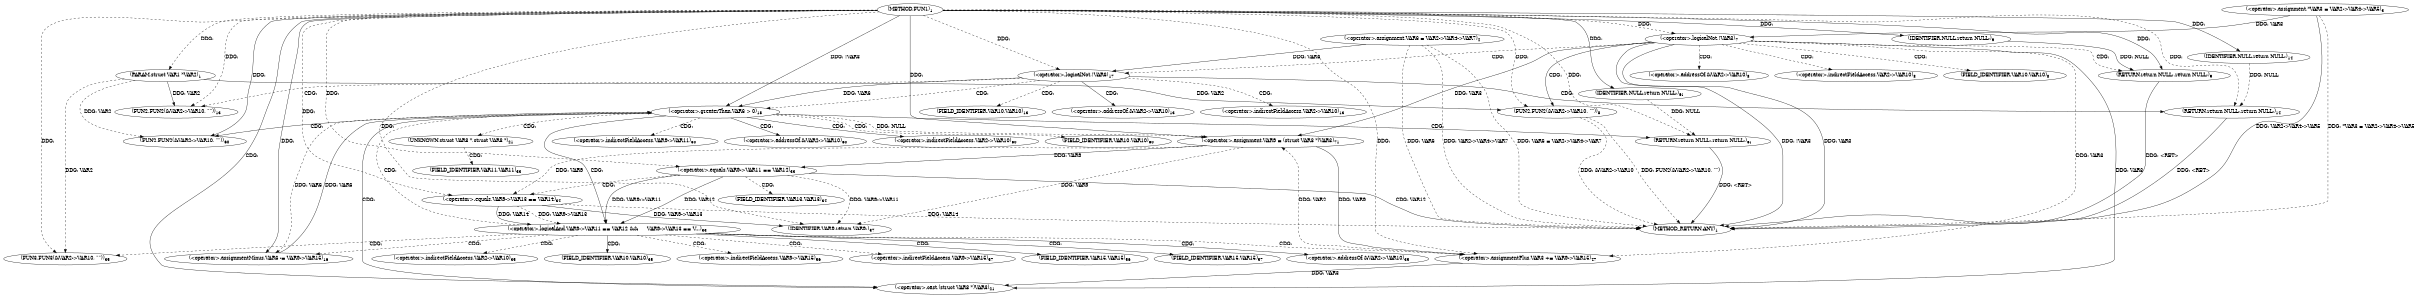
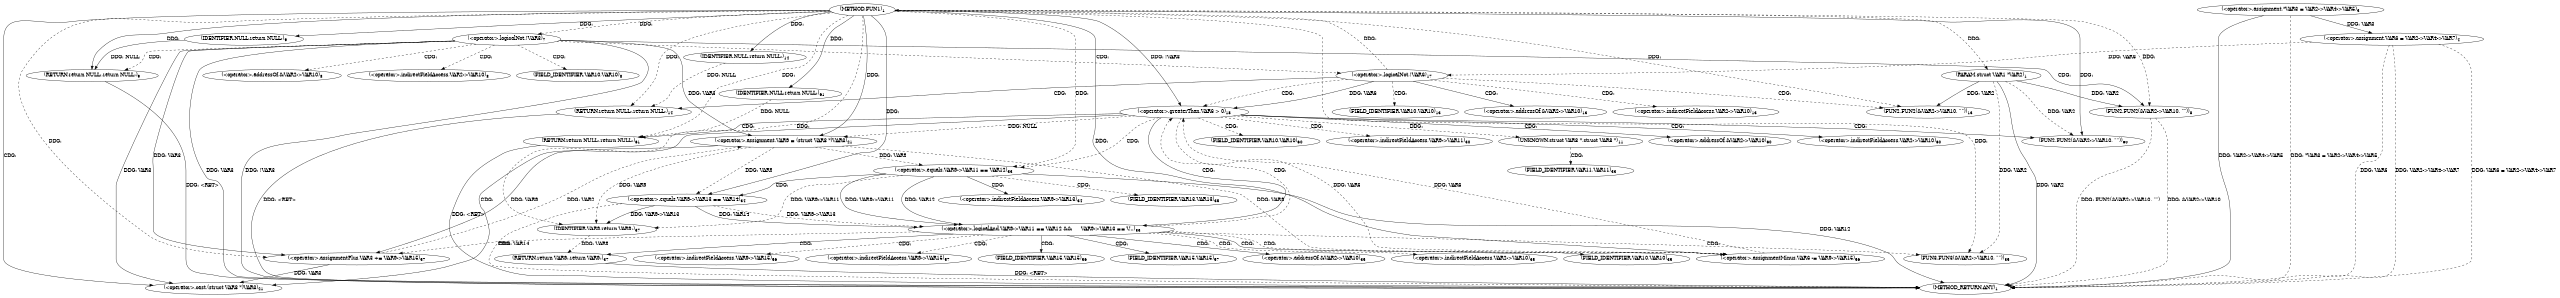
(329, 22) -> (863, 153)
(1968, 32) -> (2340, 24)
(990, 42) -> (1152, 14)
(1241, 58) -> (1882, 66)
(371, 123) -> (1464, 193)
(531, 127) -> (1417, 127)
(511, 141) -> (1621, 141)
(1337, 141) -> (850, 141)
none -> (1096, 155)
(1005, 157) -> (867, 156)
(621, 181) -> (813, 178)
none -> (2036, 186)
(2066, 198) -> (177, 74)
(824, 200) -> (1217, 200)
none -> (1021, 200)
(1411, 200) -> (1835, 230)
none -> (1280, 225)
(326, 258) -> (1858, 258)
(1594, 258) -> (423, 258)
none -> (561, 259)
